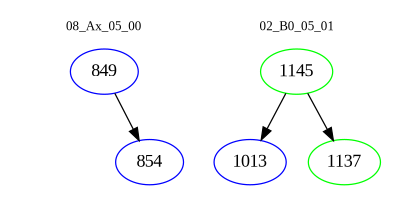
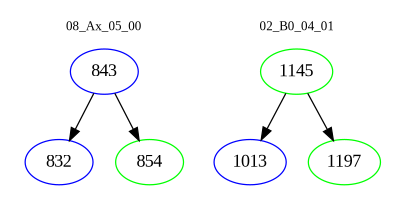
(297, 27) -> (297, 27)
(104, 72) -> (104, 72)
none -> (59, 162)
(150, 162) -> (150, 162)
(344, 162) -> (344, 162)
